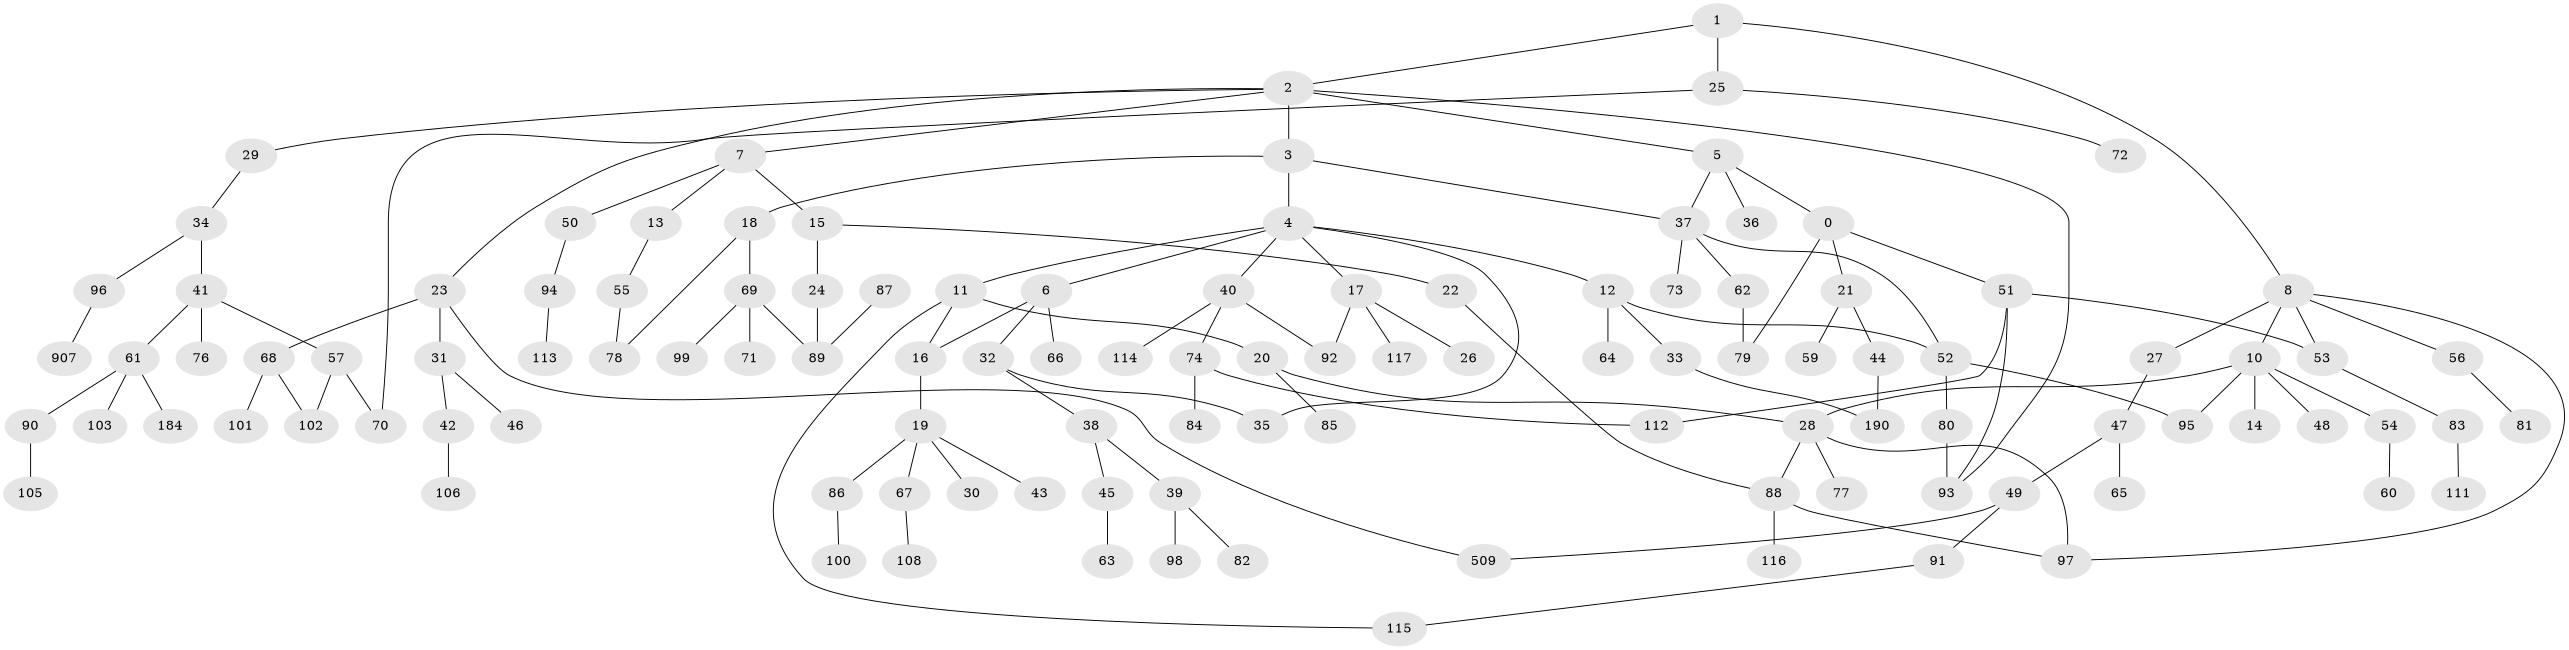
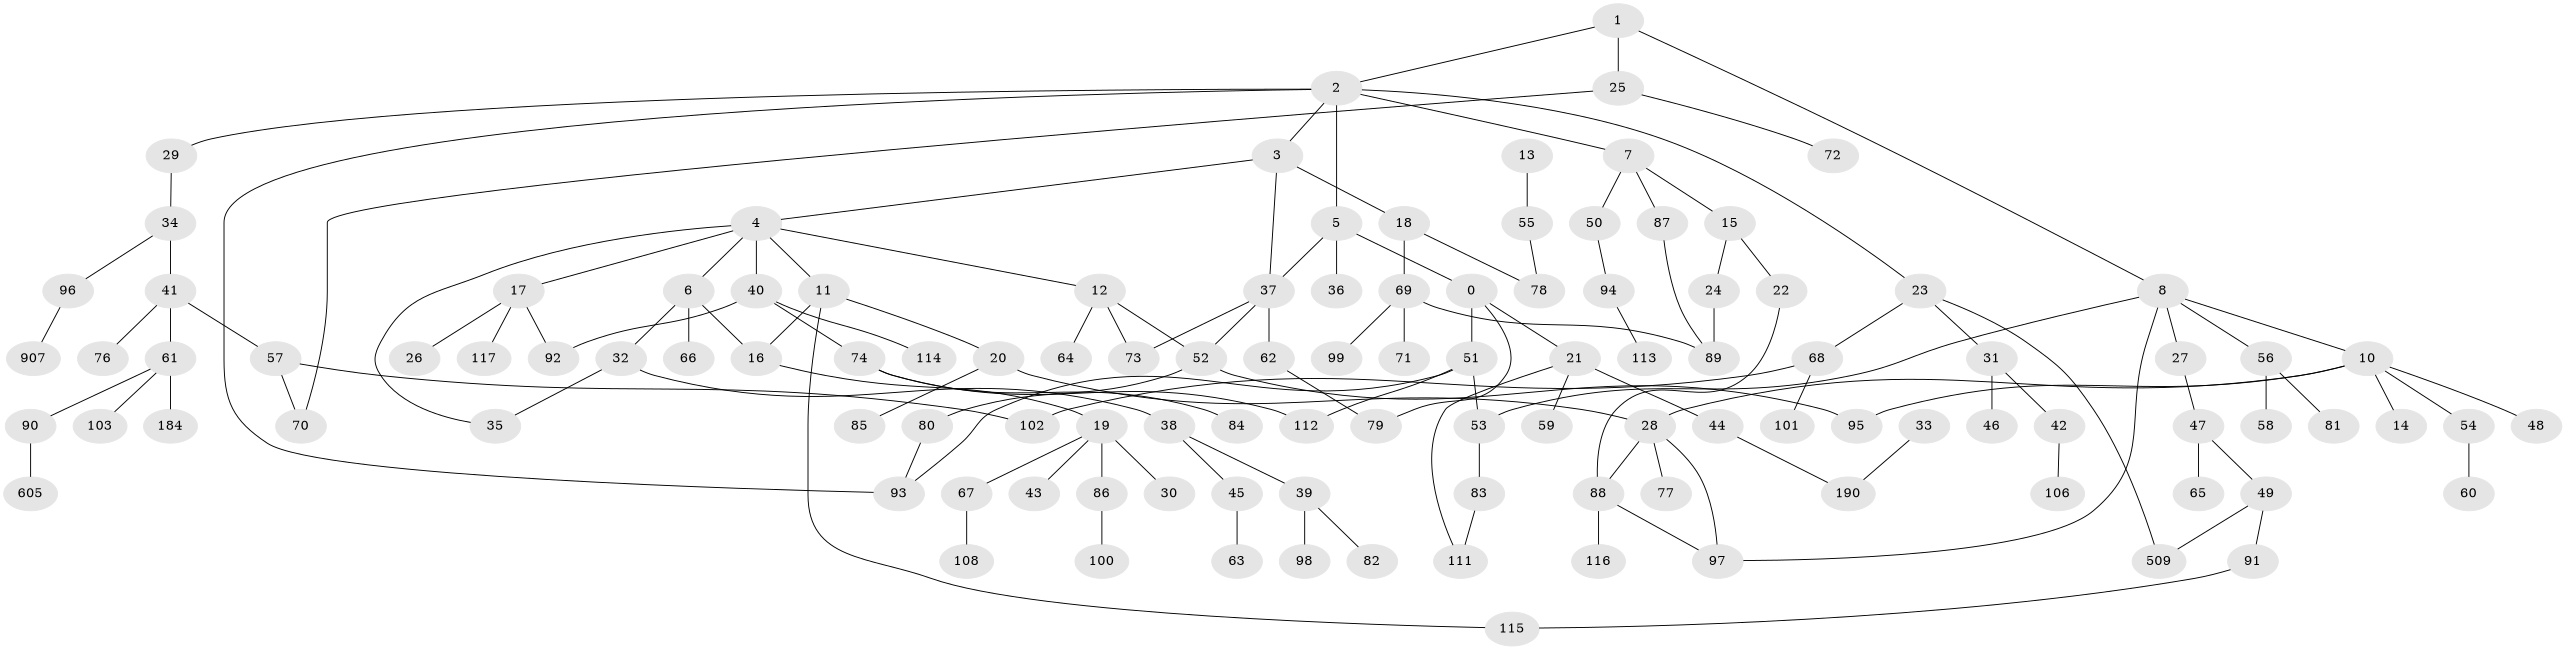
(698, 190) -> (1646, 190)
(1642, 325) -> (1117, 325)
none -> (1440, 421)
none -> (2266, 426)
(31, 494) -> (31, 494)
